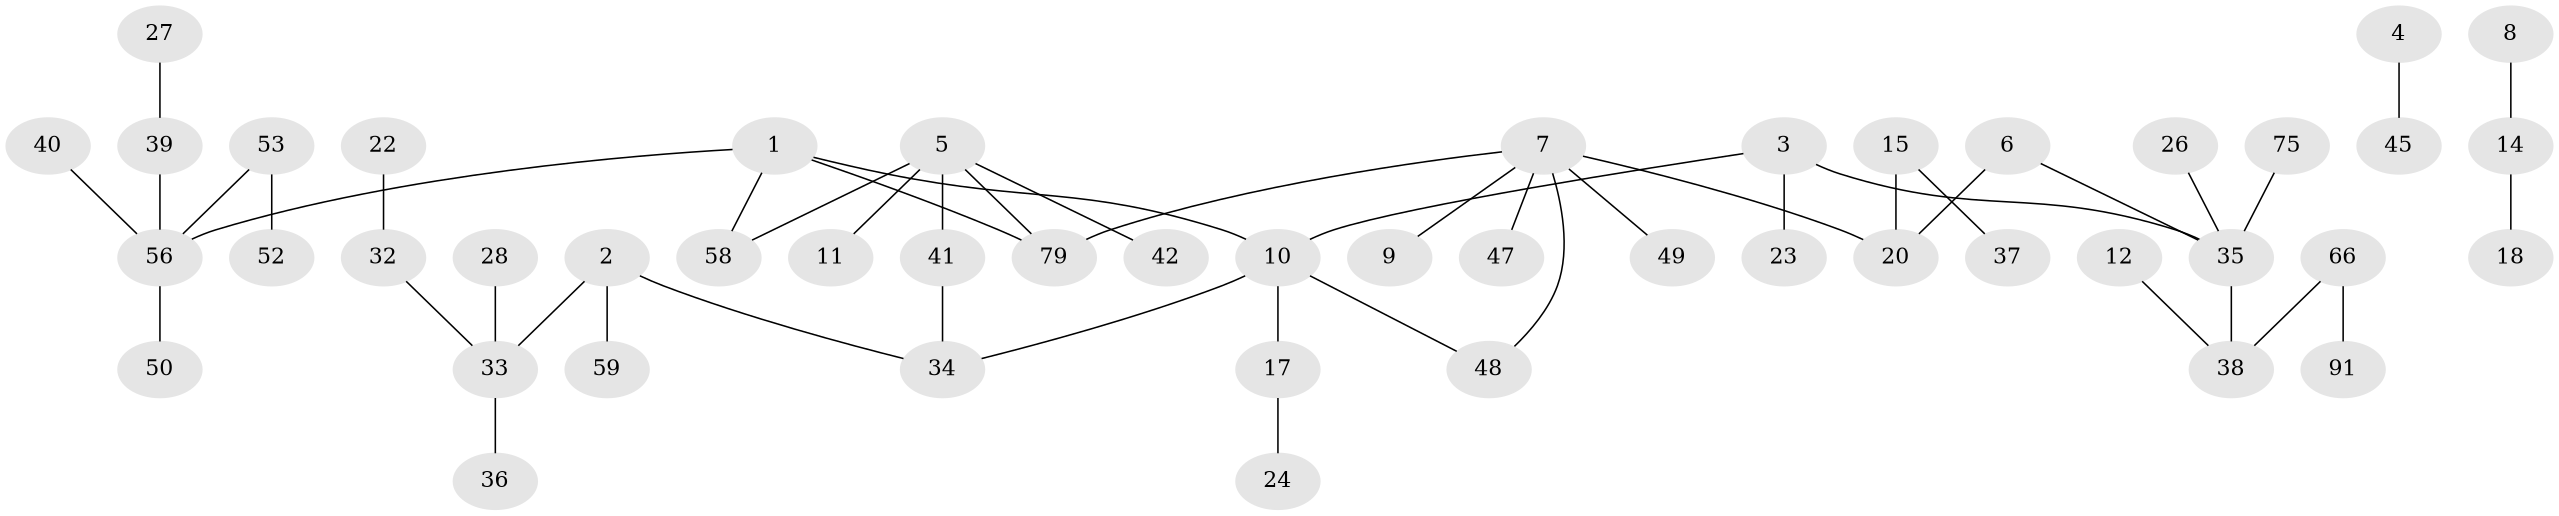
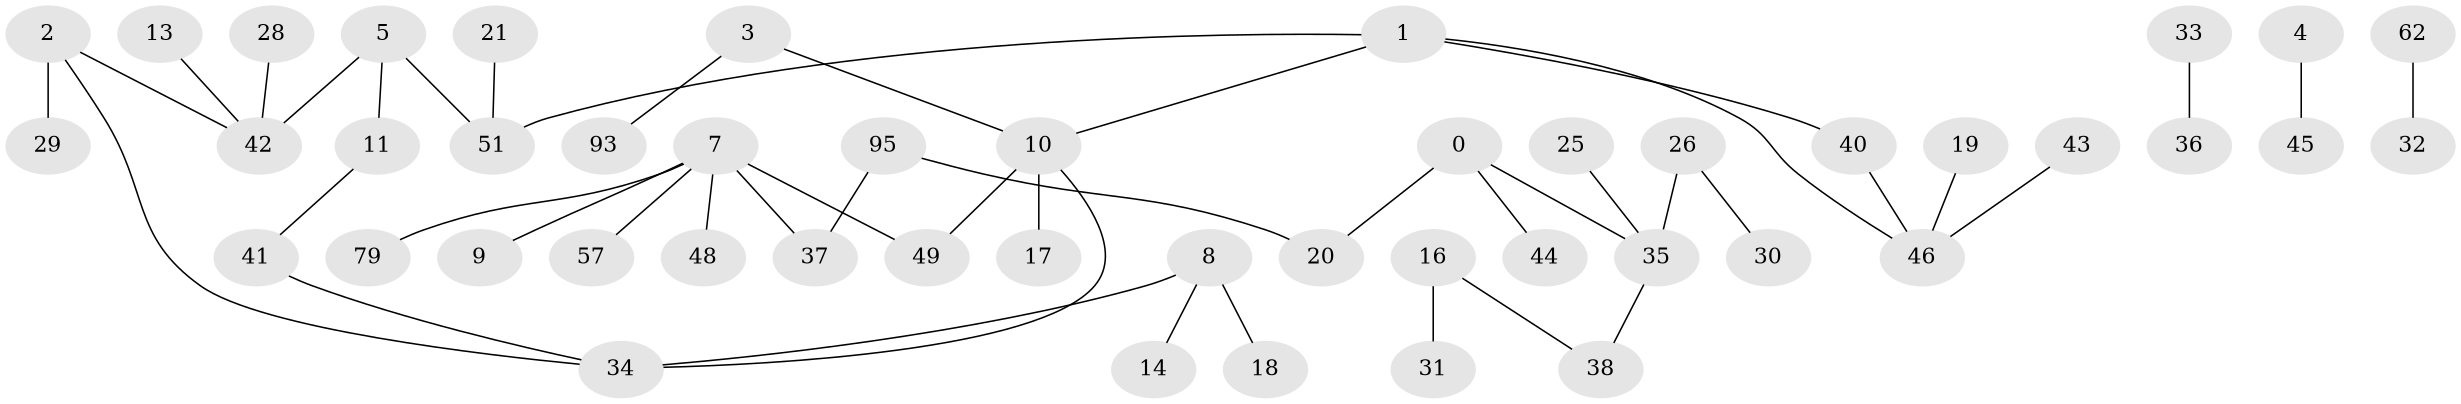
(160, 34) -> none
none -> (160, 34)
none -> (495, 34)
(160, 146) -> (1966, 146)
(272, 146) -> (2078, 146)
(384, 146) -> (2413, 34)
(1896, 146) -> (884, 146)
(2008, 146) -> (1460, 146)
(2287, 146) -> (1571, 146)
(1725, 193) -> (766, 202)
(943, 196) -> (317, 202)
(917, 198) -> (1728, 100)
(998, 202) -> none
(2008, 202) -> none
(2511, 202) -> (1238, 314)
(160, 258) -> (1922, 258)
(272, 258) -> none
(719, 258) -> (492, 146)
(1502, 258) -> (592, 258)
none -> (1545, 258)
none -> (1769, 258)
(1784, 258) -> (604, 146)
(2120, 258) -> none
(2343, 258) -> (1433, 258)
(439, 313) -> none
(551, 313) -> (154, 90)
(495, 314) -> (266, 90)
(1383, 314) -> (983, 202)
none -> (922, 333)
(160, 370) -> none
(607, 370) -> (48, 146)
(2343, 370) -> (1433, 370)
(1278, 481) -> none
